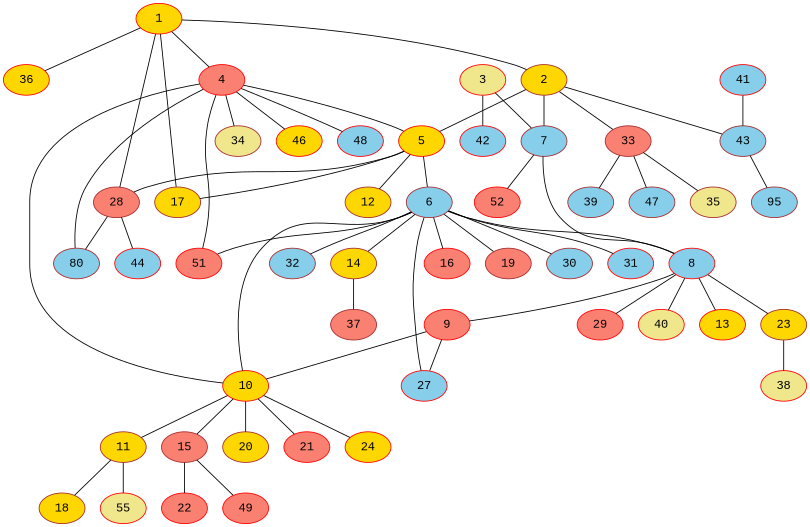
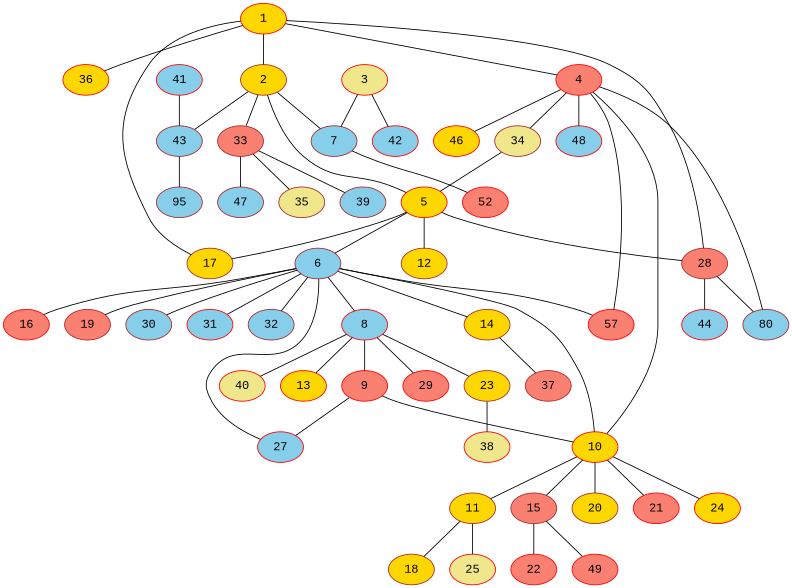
(325, 105) -> (471, 172)
(568, 224) -> none
(199, 264) -> (611, 325)
(123, 508) -> (473, 570)
